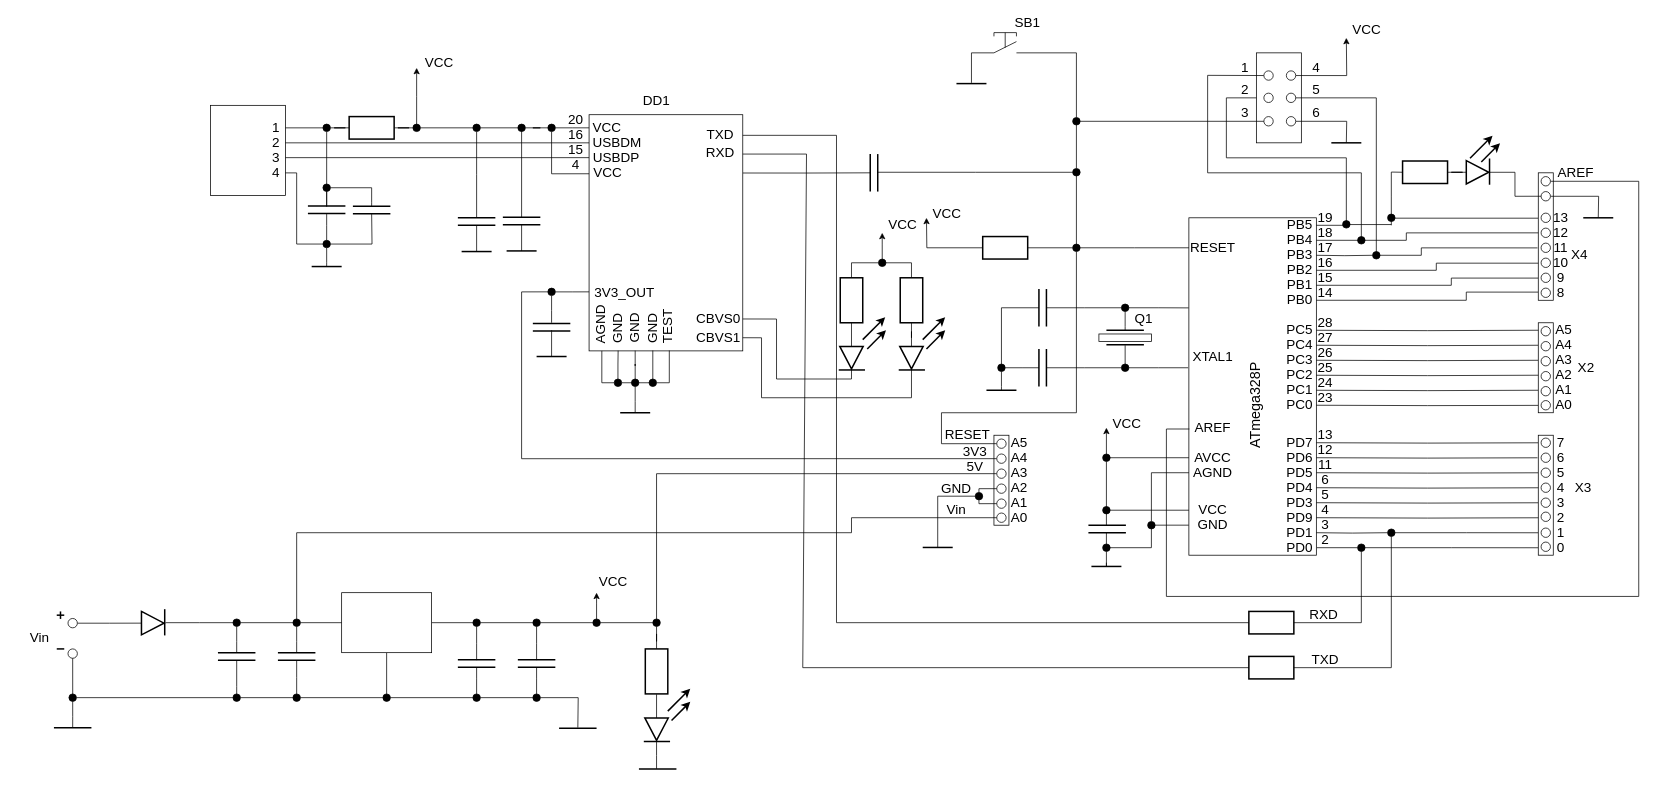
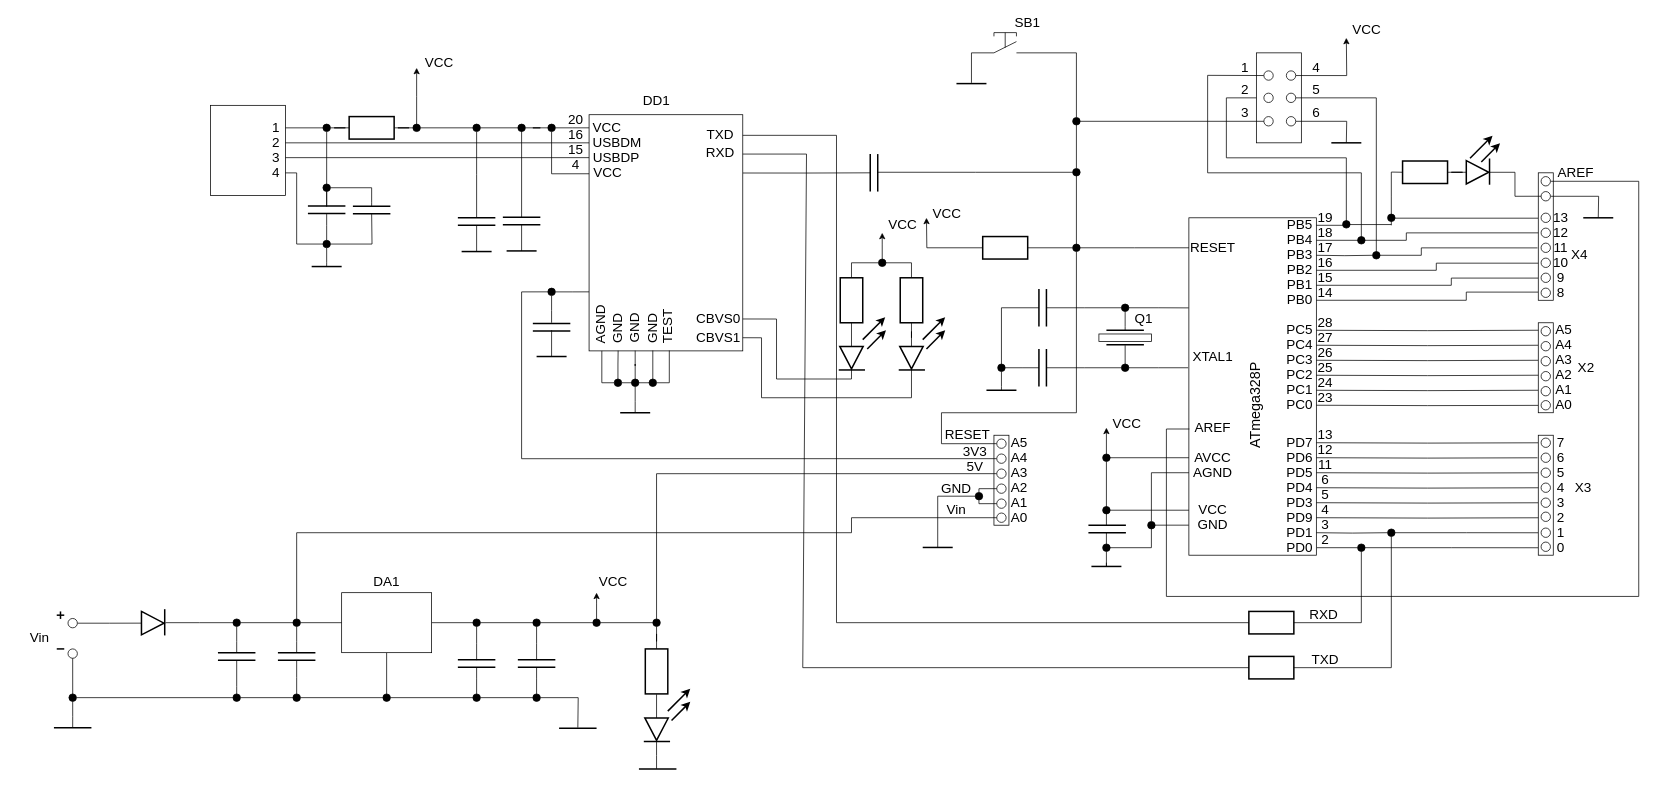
(625, 293) -> none
none -> (387, 582)
